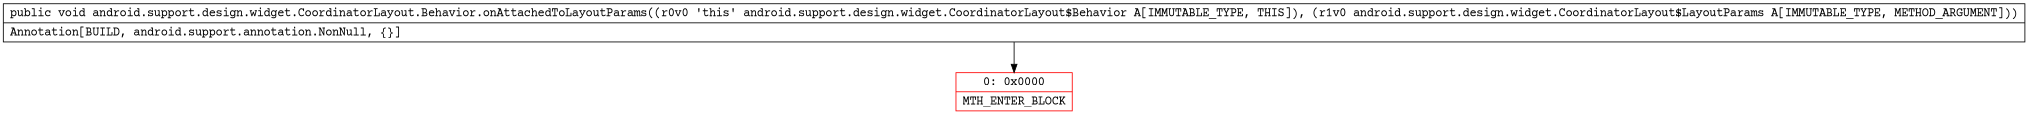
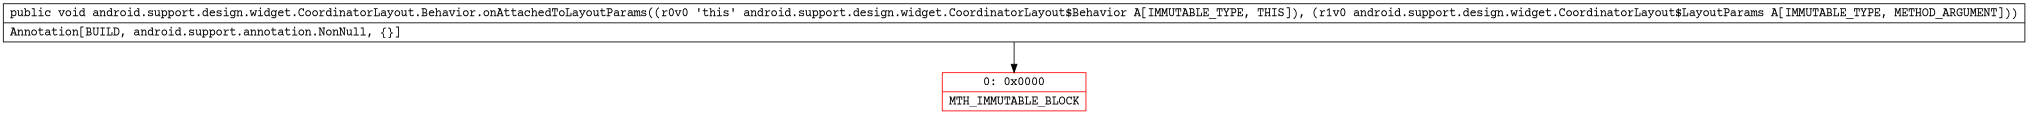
(1014, 101) -> (1014, 101)
